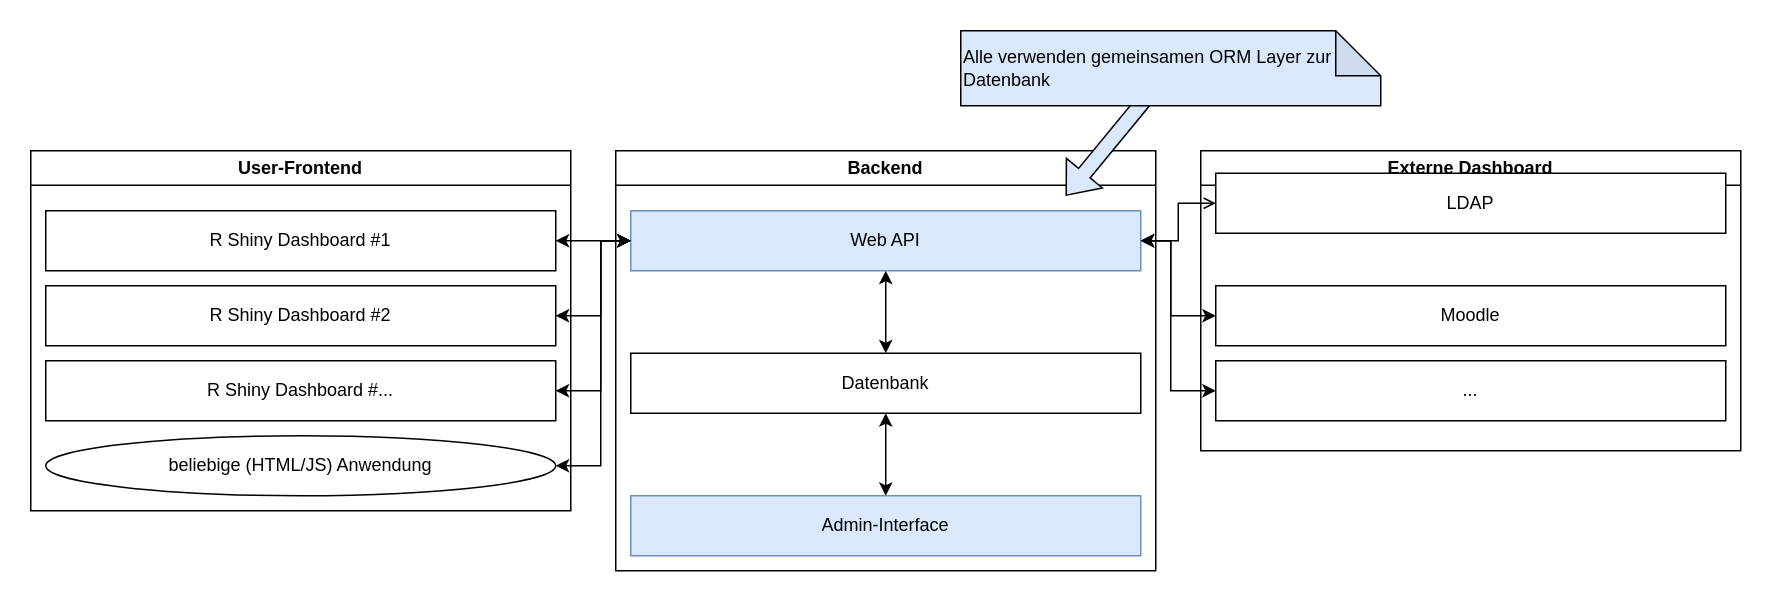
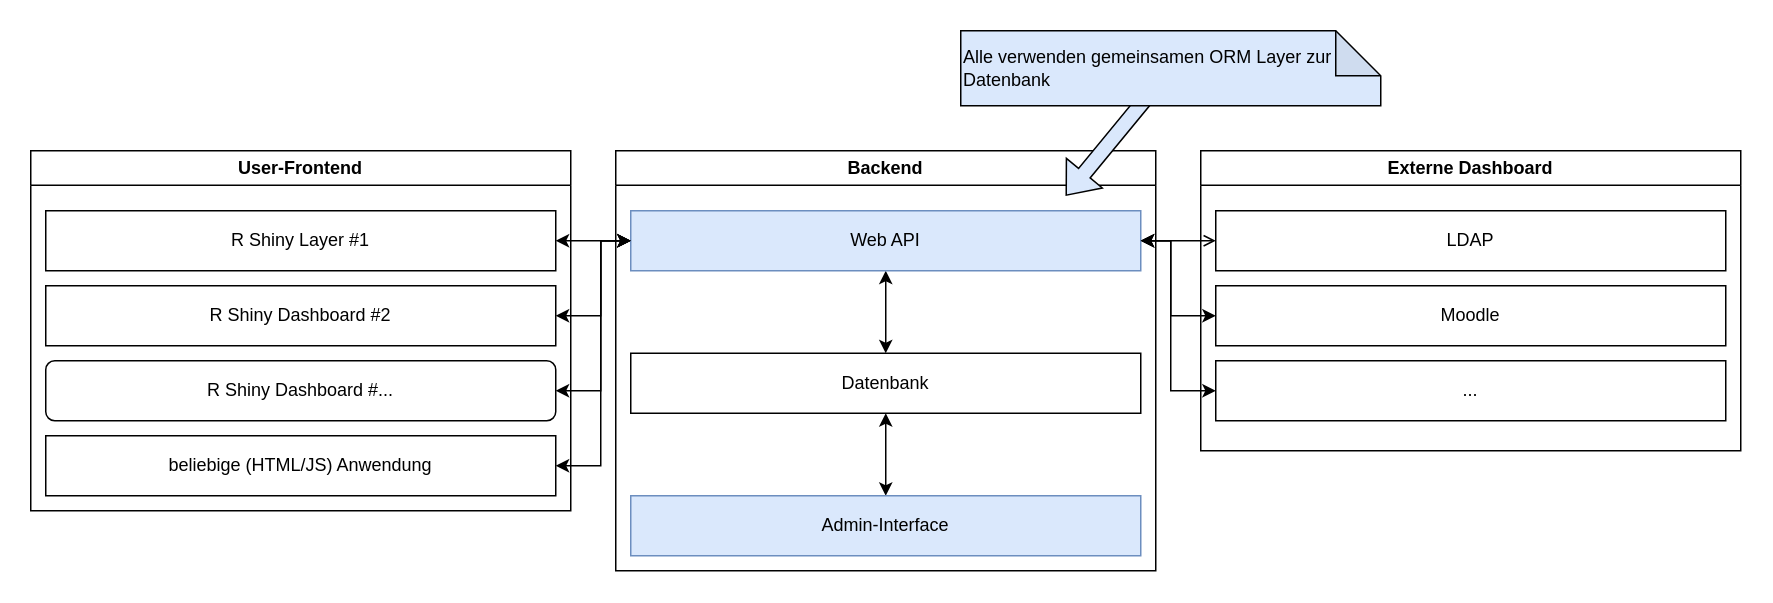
(1471, 203) -> (1471, 241)
(301, 241) -> (301, 241)
(301, 391) -> (301, 391)
(301, 466) -> (301, 466)
